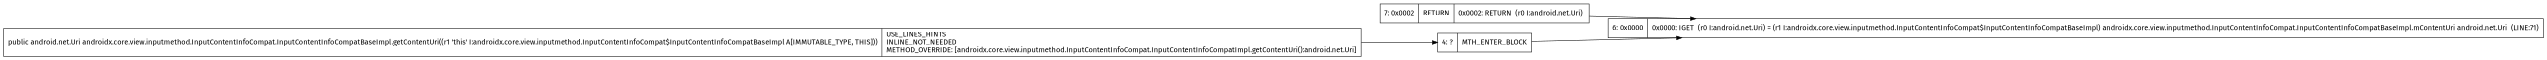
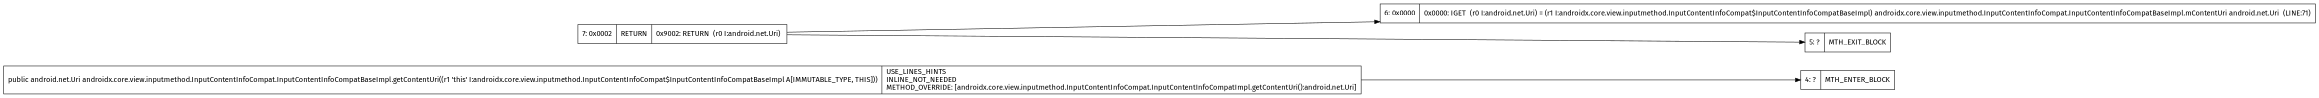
(1522, 13) -> (719, 34)
(1604, 40) -> none
none -> (1848, 42)
